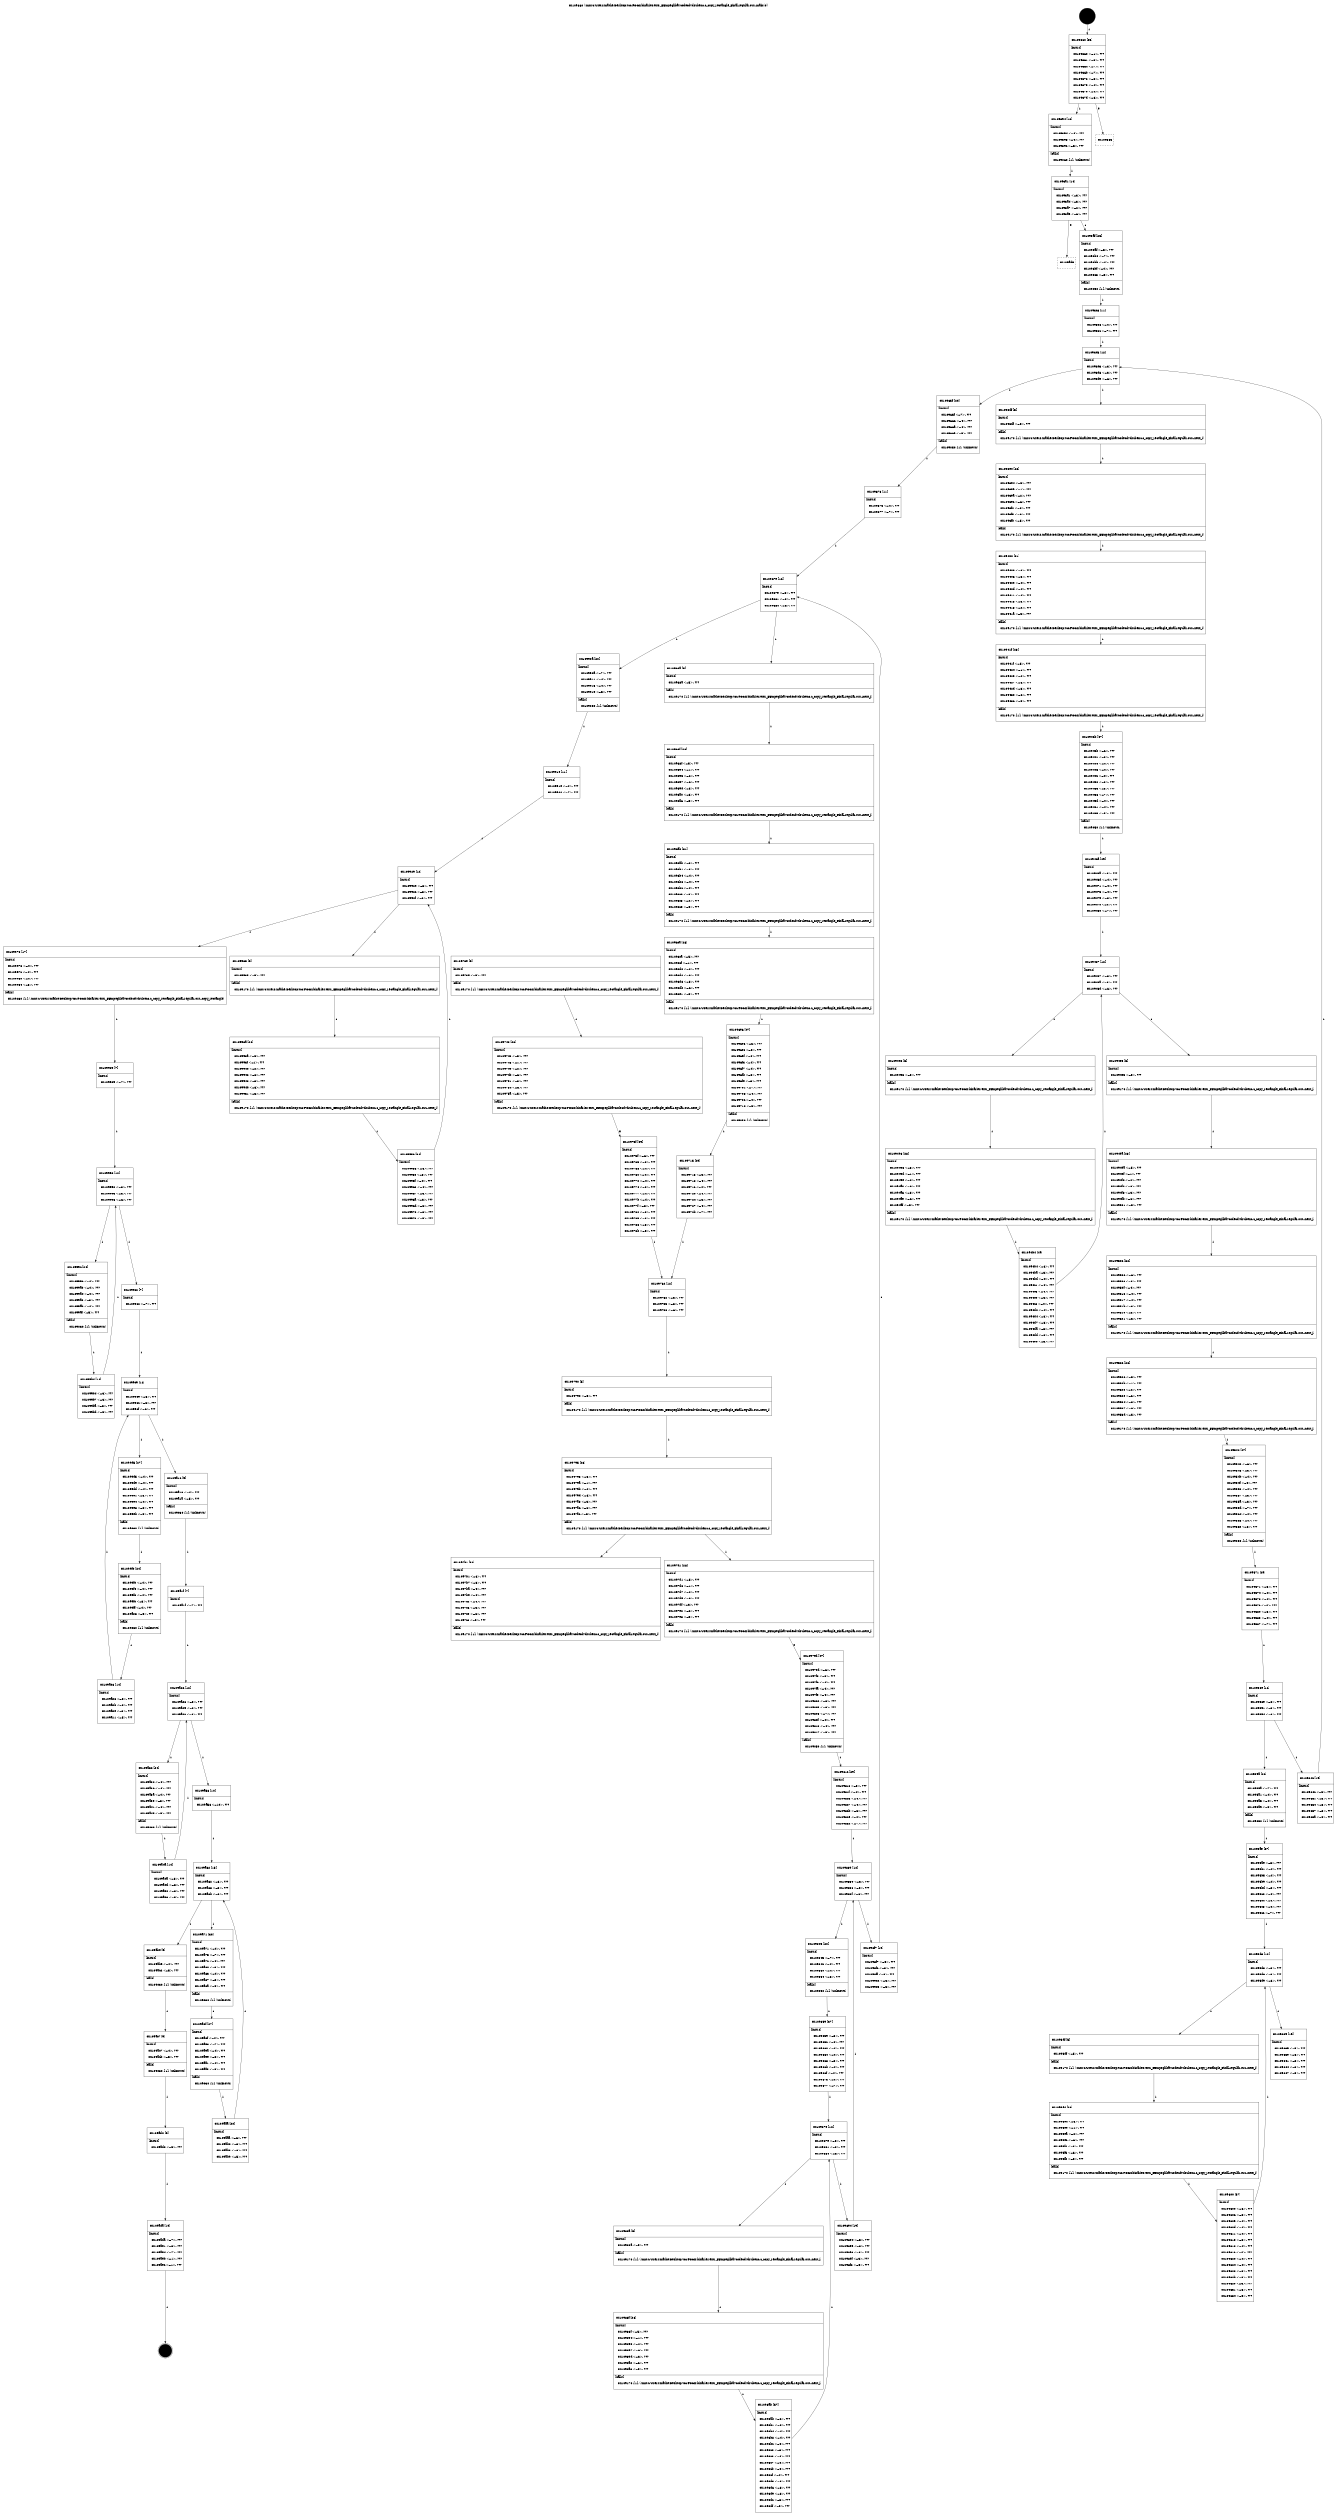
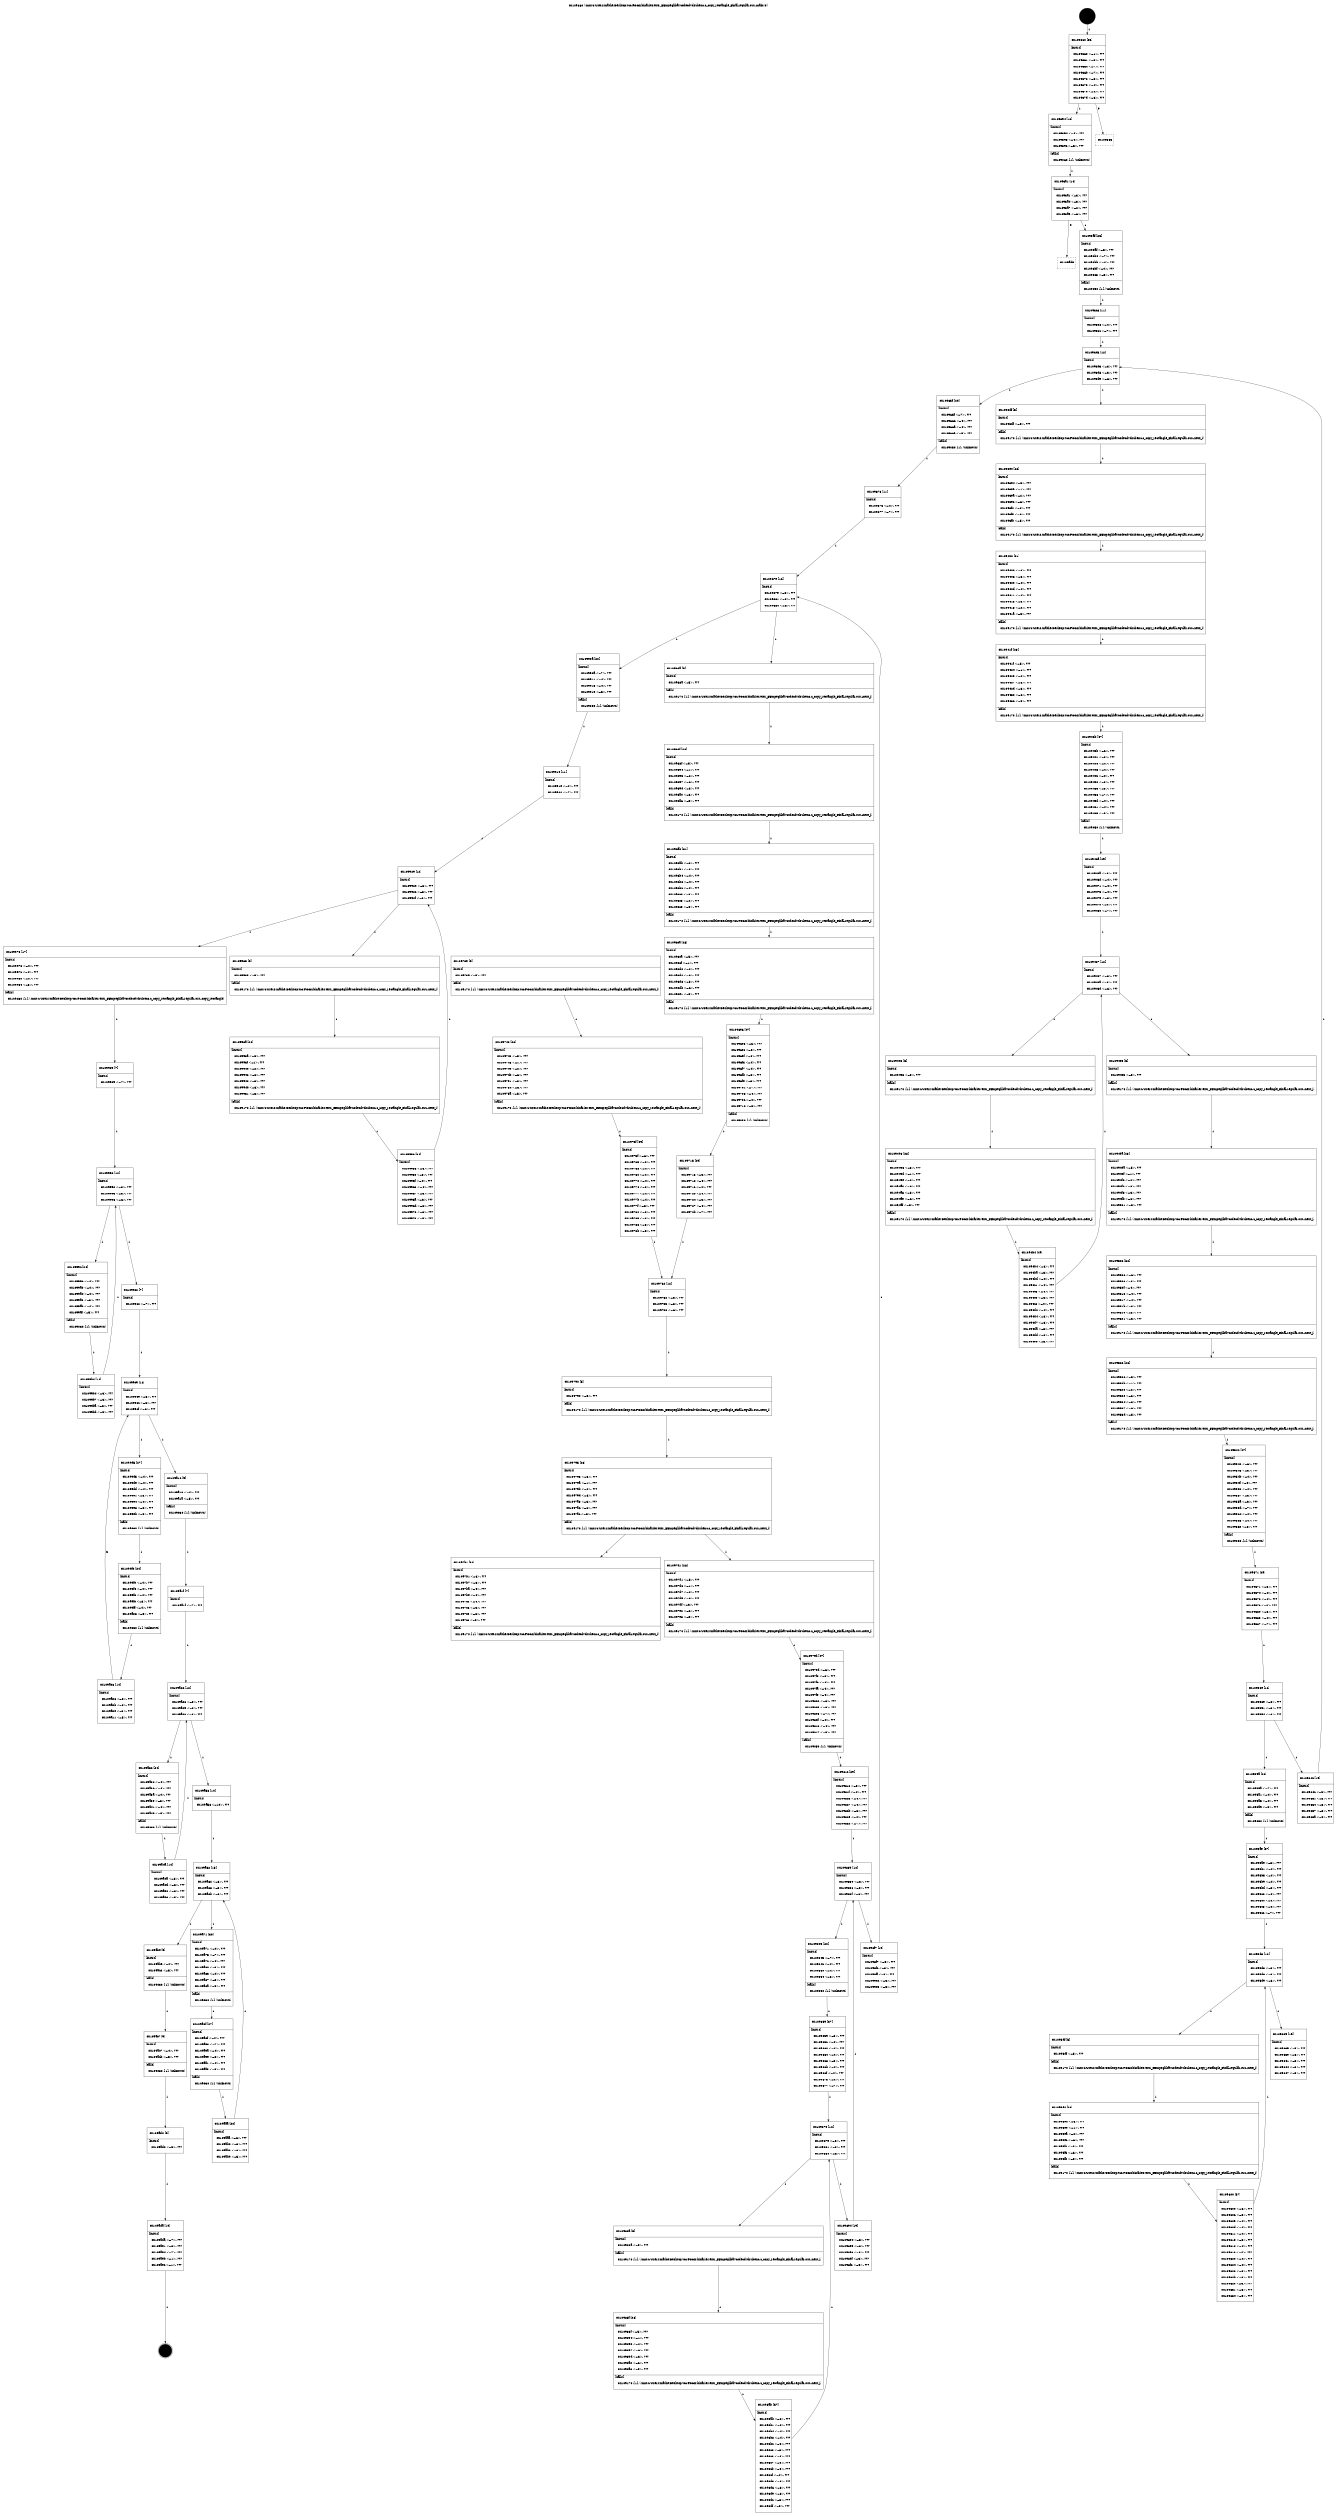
(619, 1132) -> (619, 1132)
(107, 1552) -> (107, 1552)
(794, 1645) -> (794, 1645)
